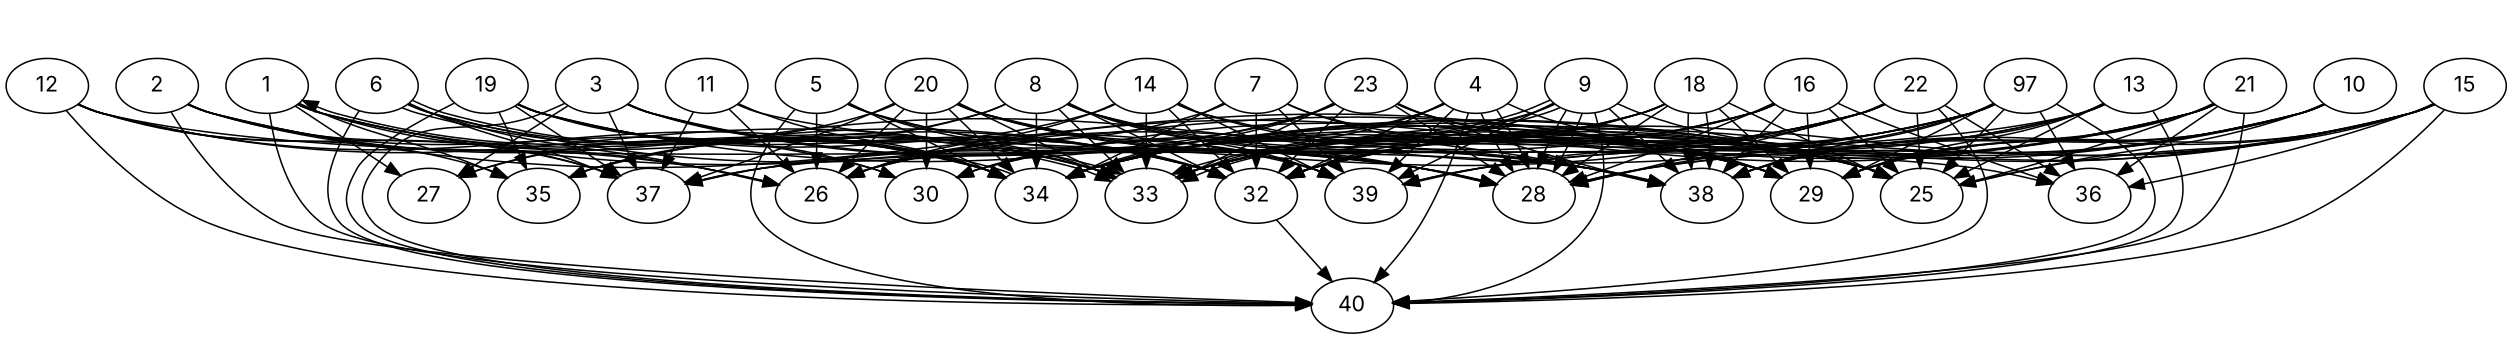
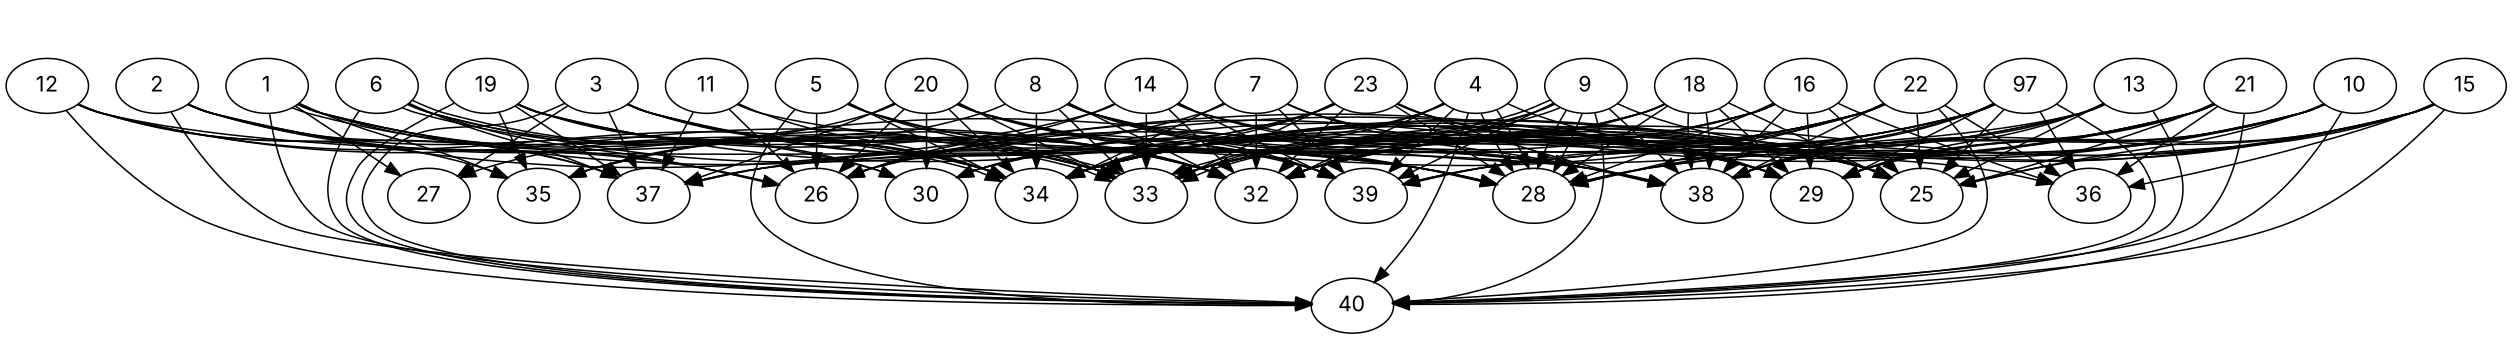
none -> (1816, 137)
(664, 141) -> (640, 141)
(741, 141) -> none
(1299, 245) -> (1904, 286)
